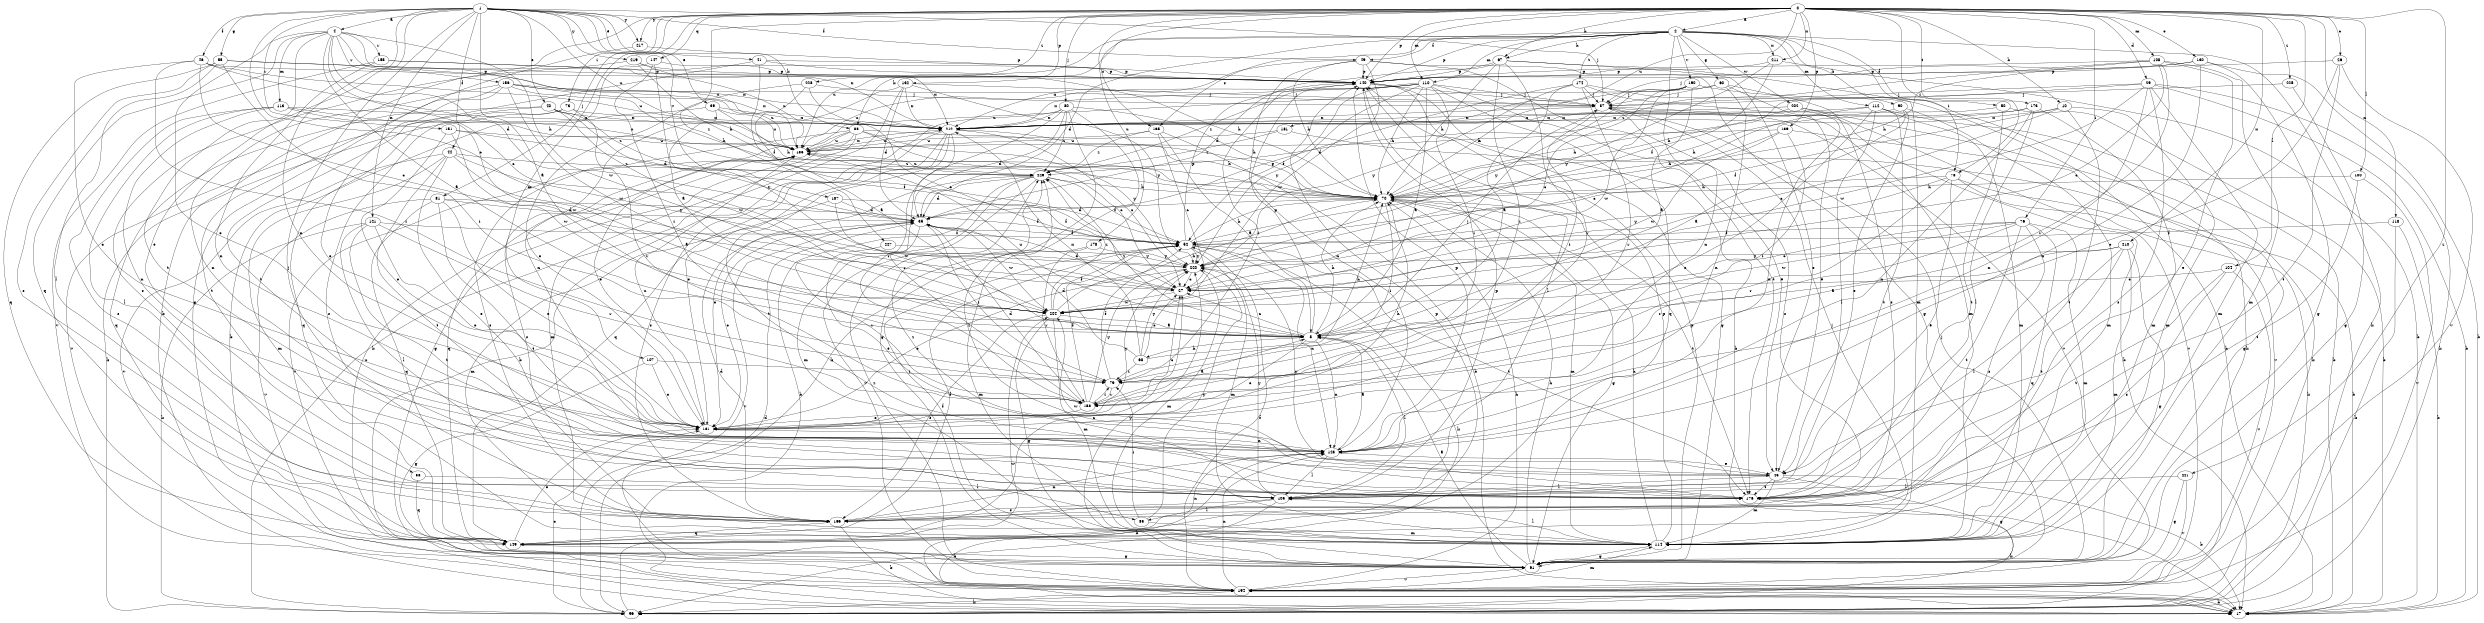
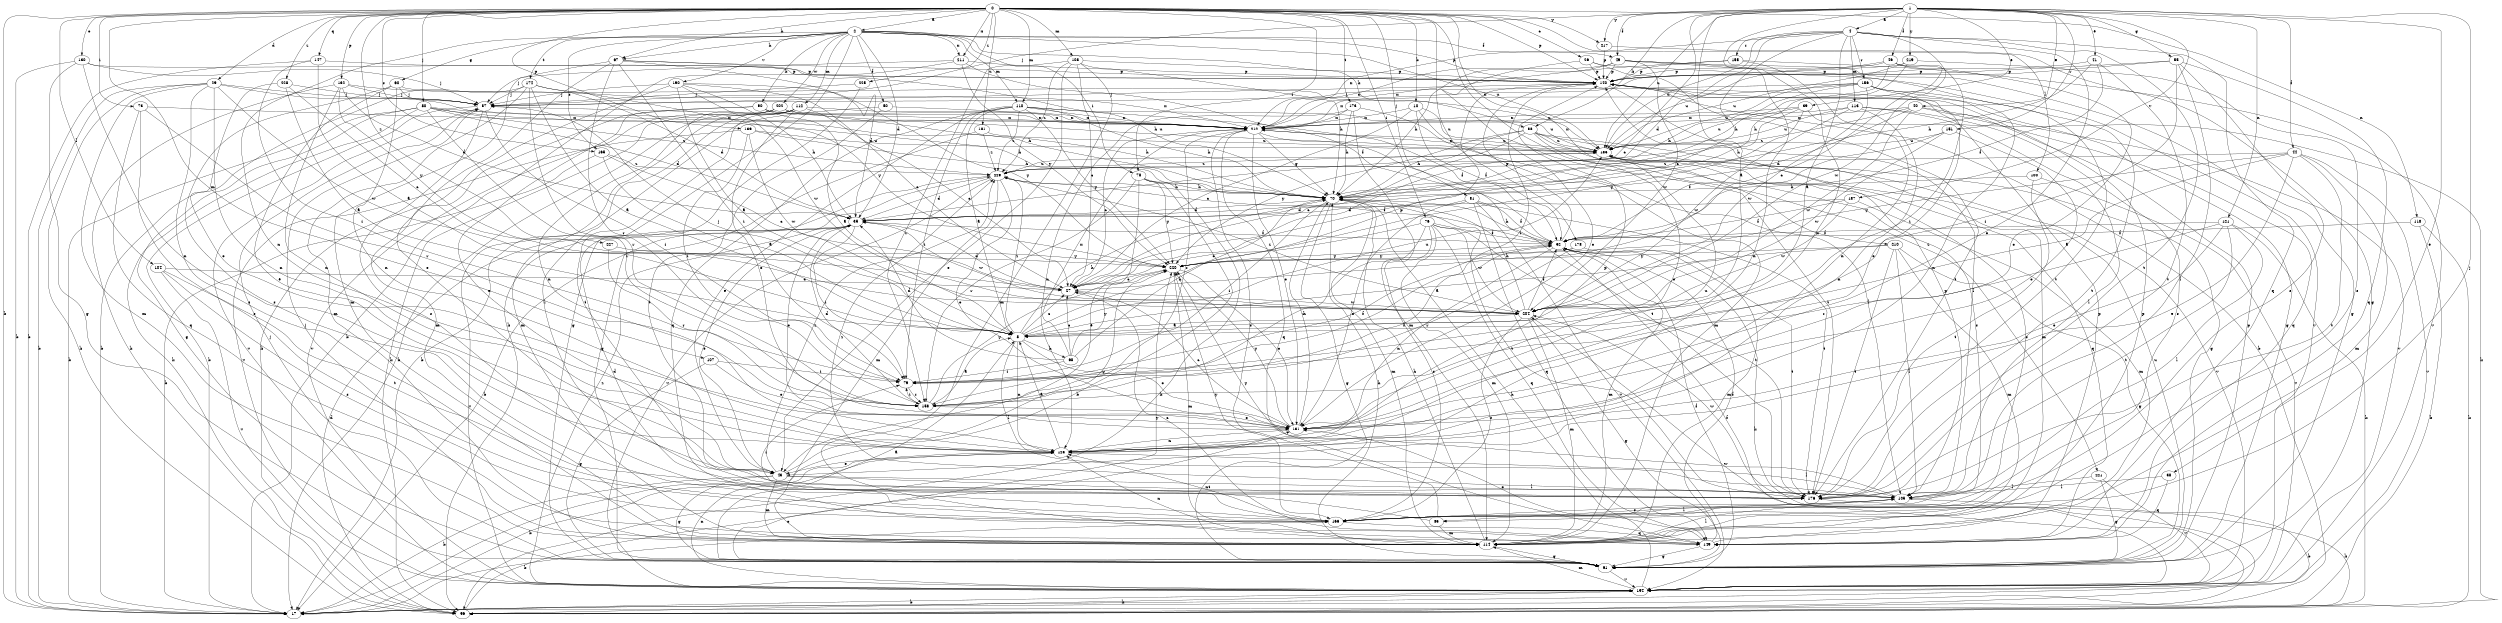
(1509, 94) -> (706, 68)
(1529, 111) -> (774, 124)
(979, 137) -> (1158, 134)
